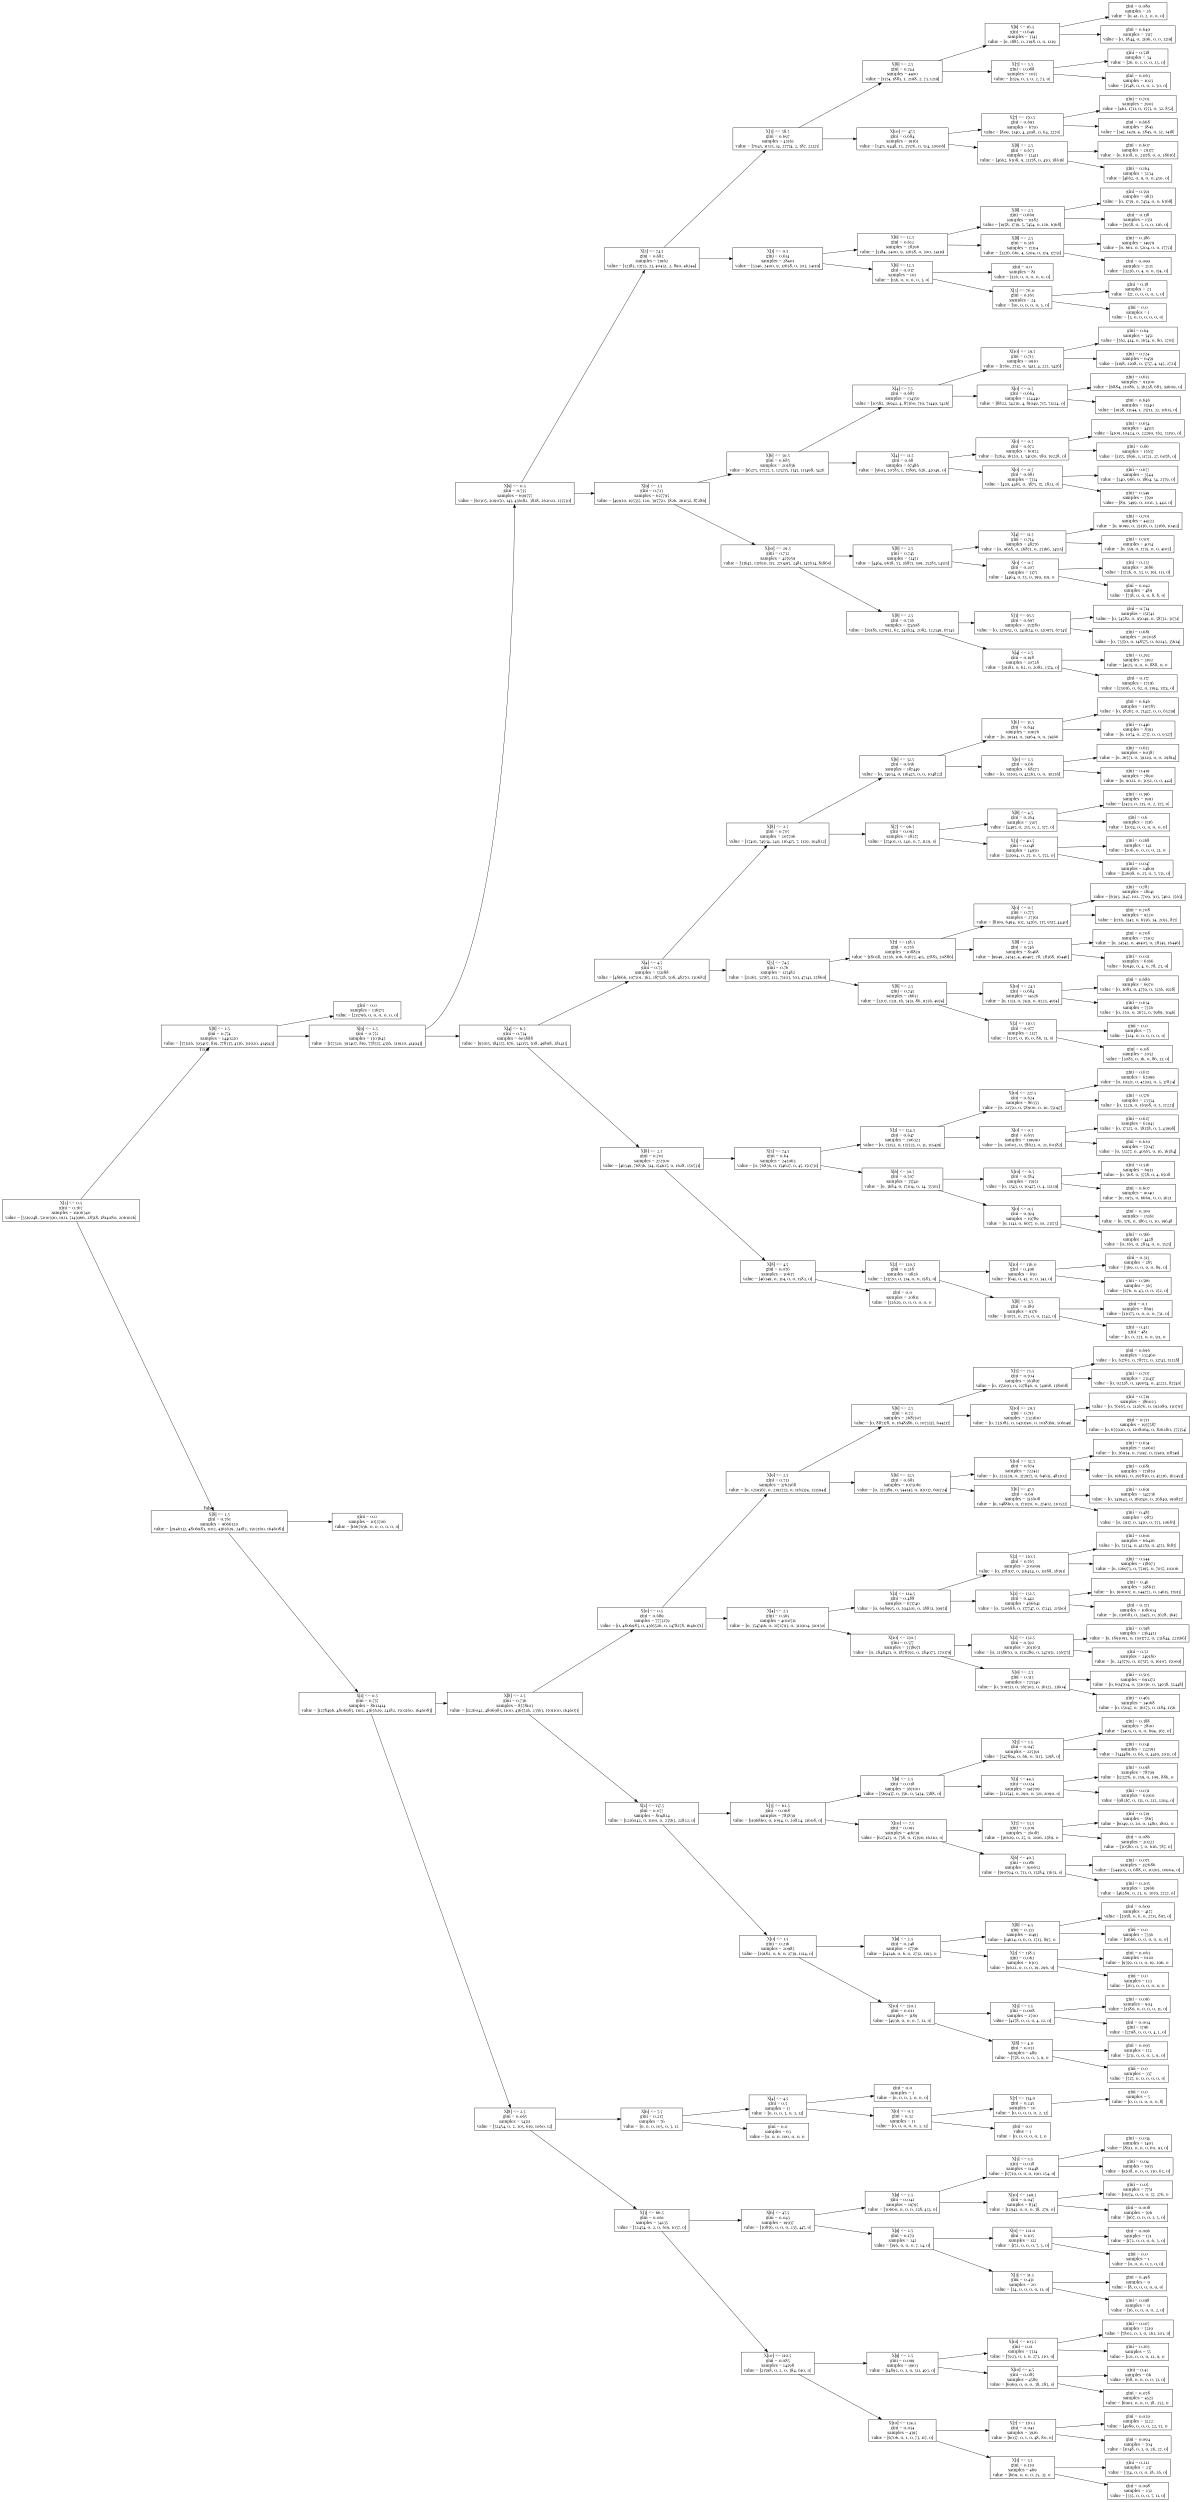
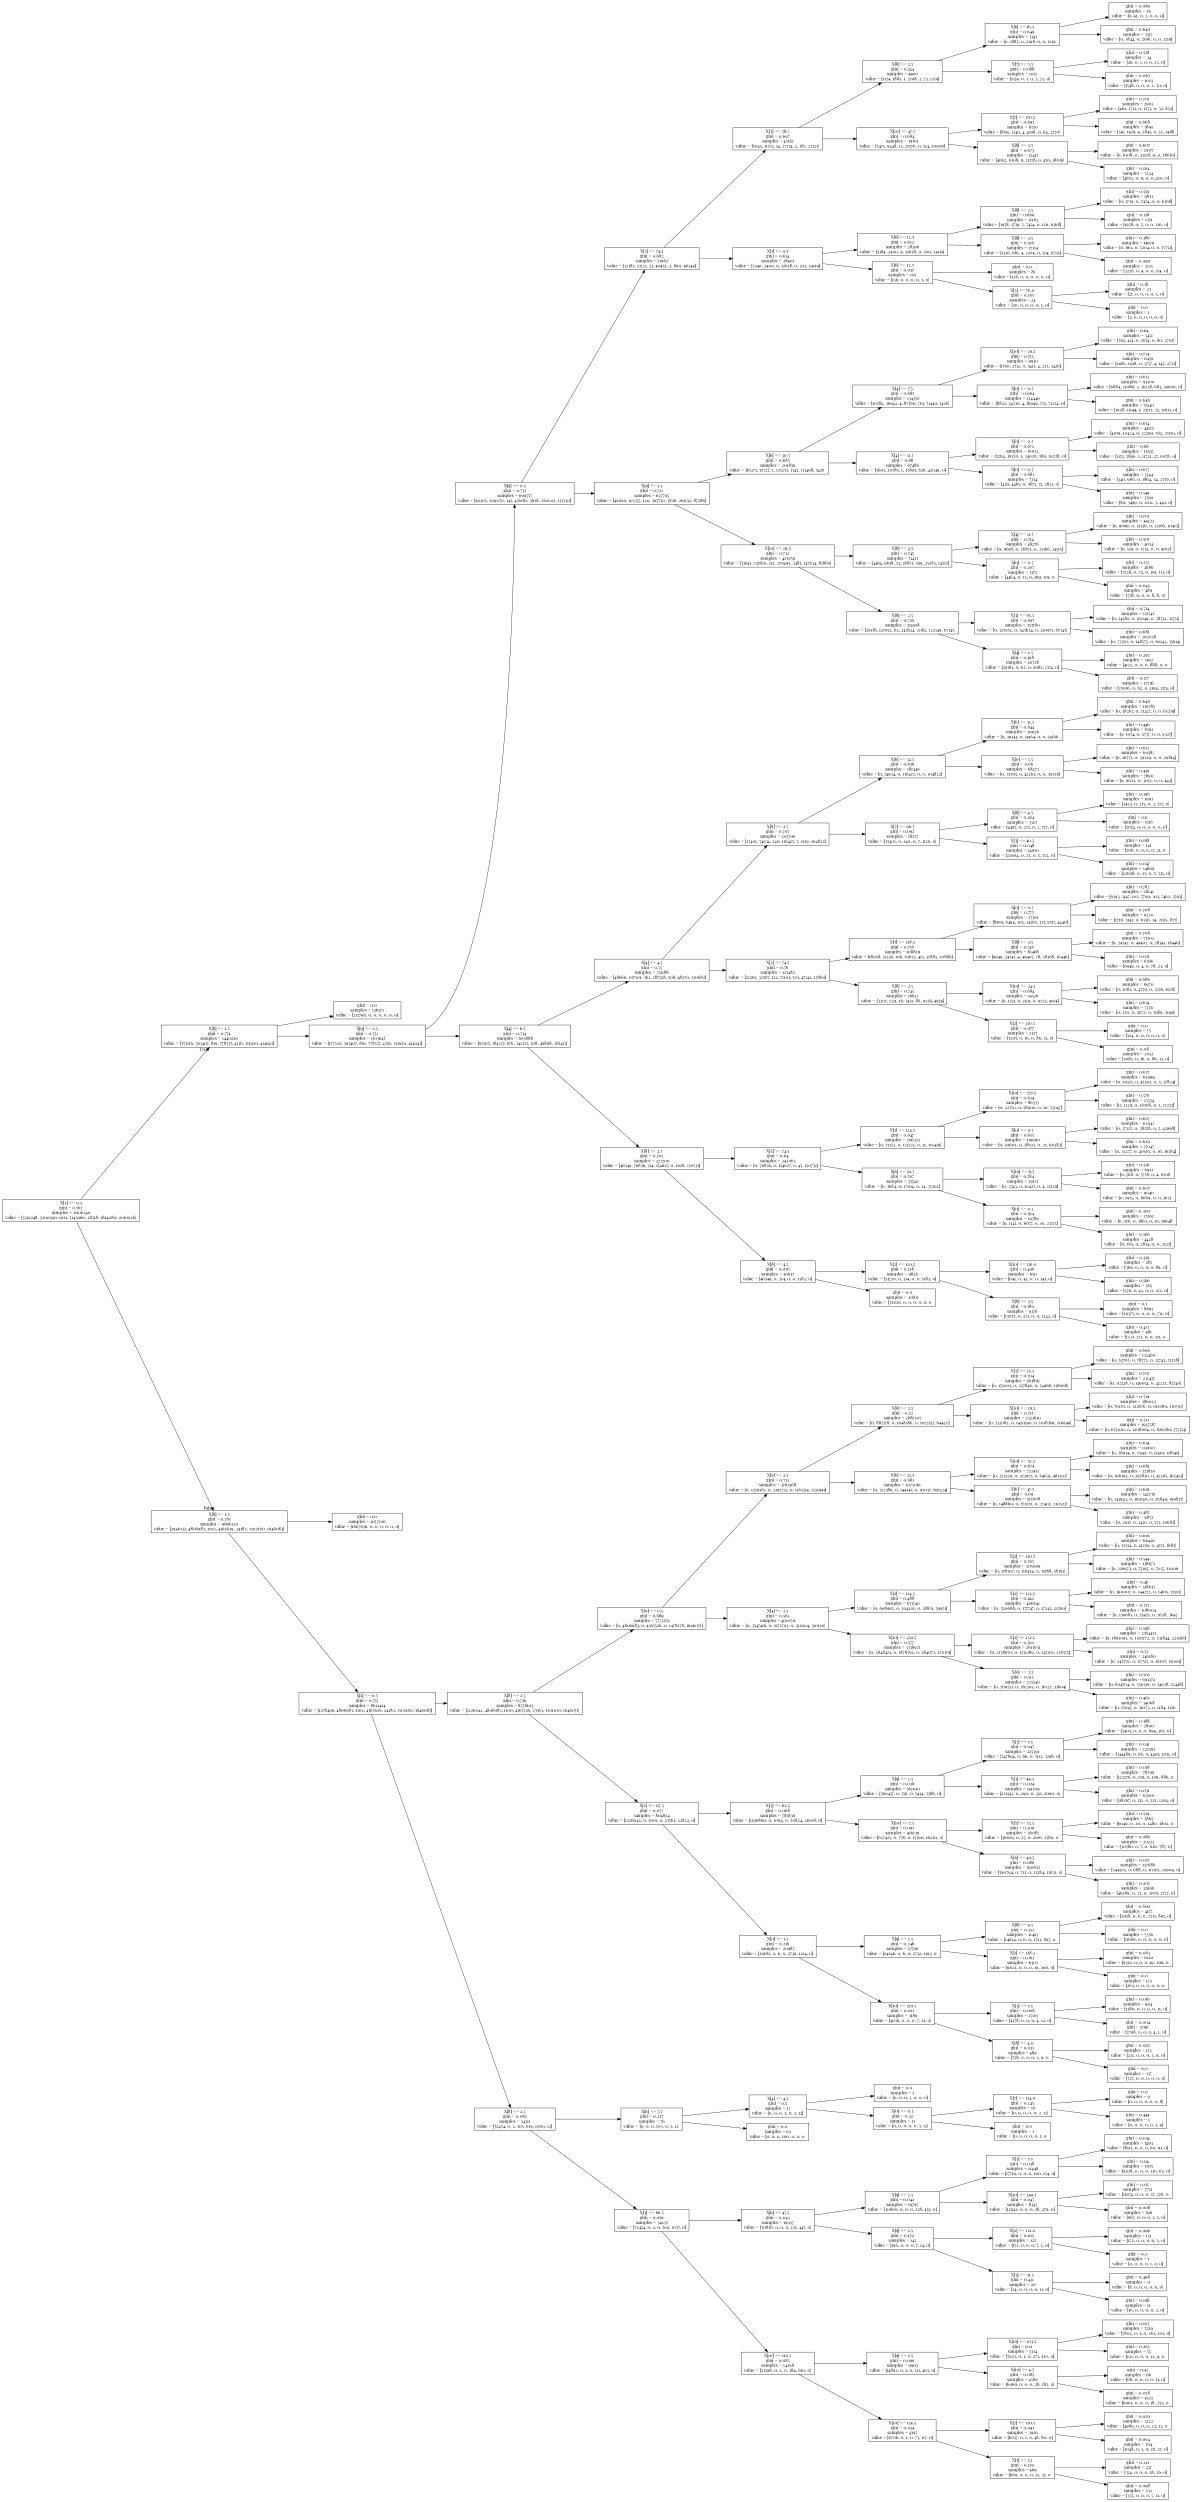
(1138, 1263) -> (1138, 1263)
(1138, 1332) -> (1138, 1332)
(1138, 2097) -> (1138, 2097)
none -> (1138, 2120)
(1022, 2131) -> (1022, 2131)
